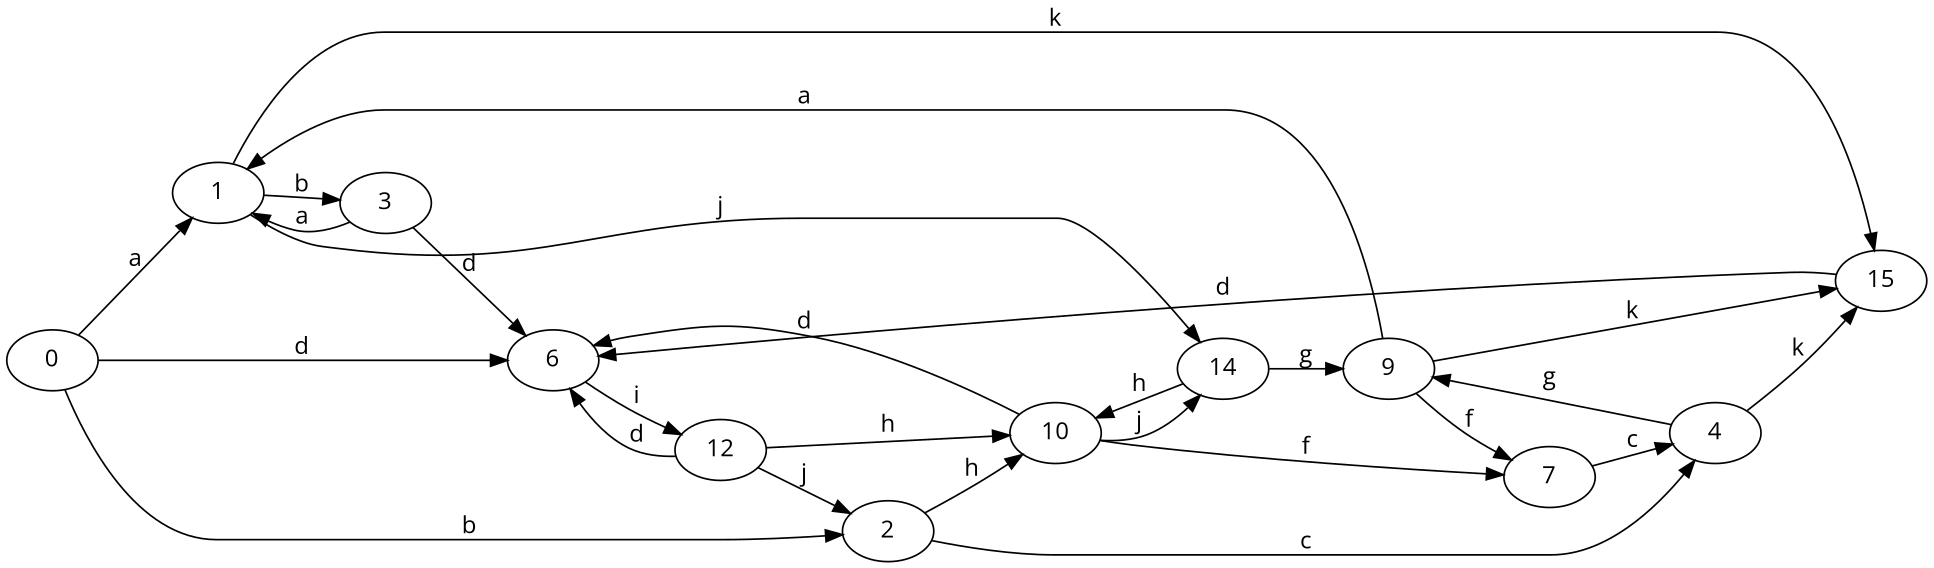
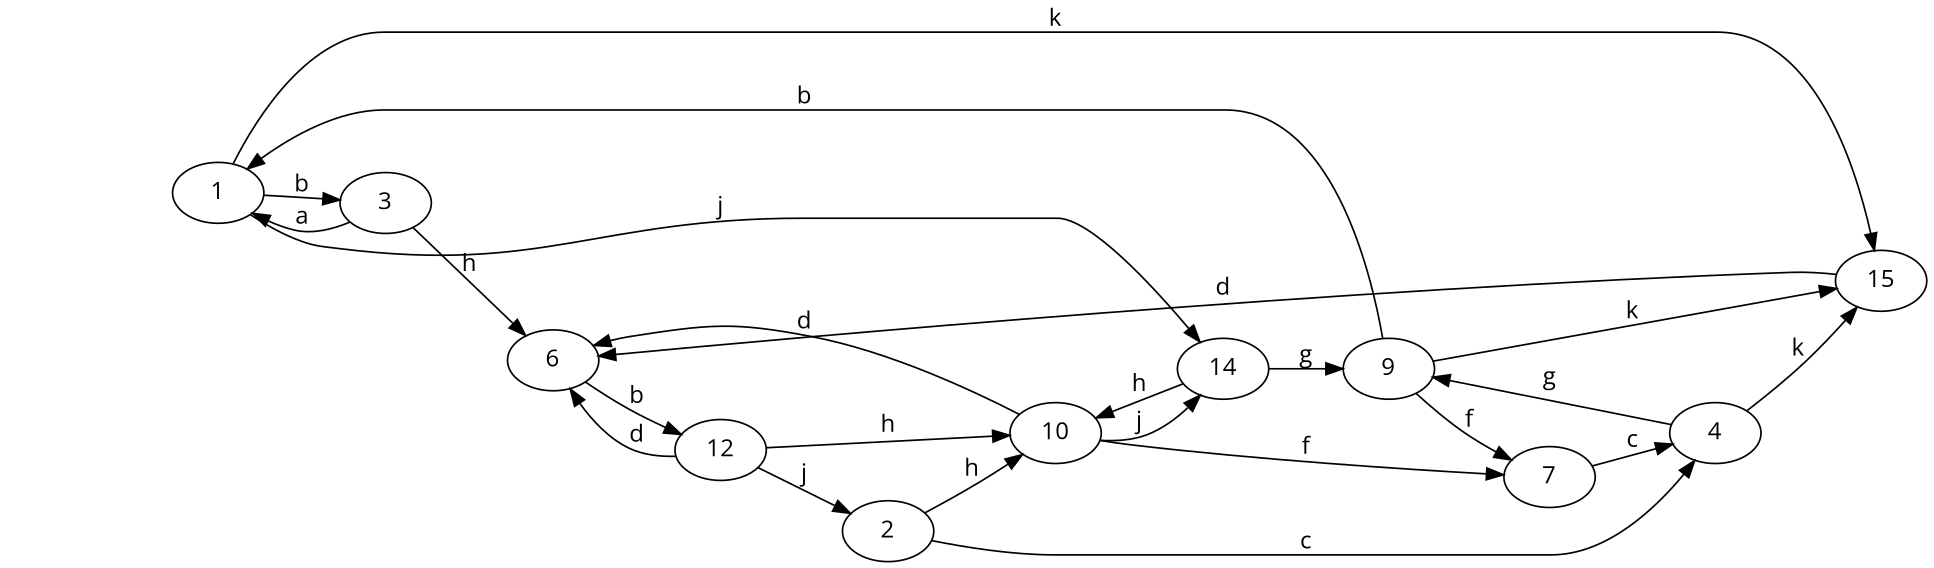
(804, 97) -> (804, 97)
(469, 265) -> (469, 265)
(52, 360) -> none
(637, 397) -> (637, 397)
